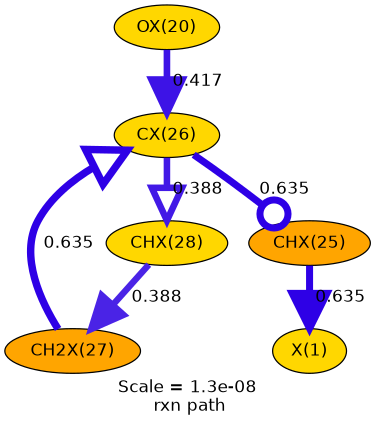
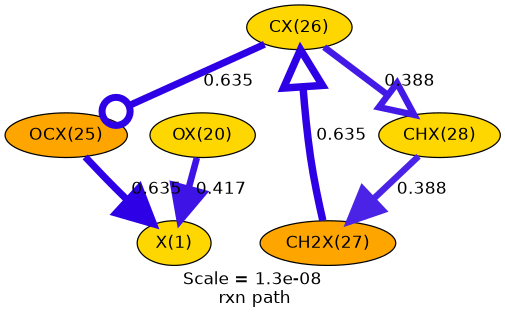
(167, 65) -> (193, 173)
(310, 243) -> (66, 135)
